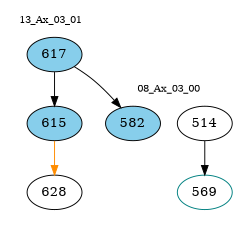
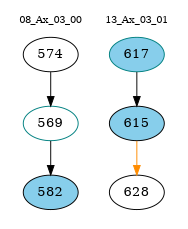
(55, 55) -> (137, 55)
(104, 90) -> (51, 153)
(205, 123) -> (51, 55)
